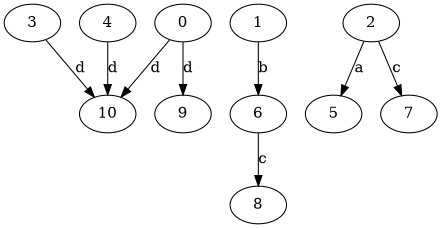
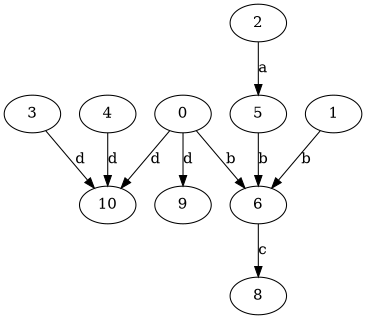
(409, 114) -> none
none -> (258, 154)
none -> (217, 155)
